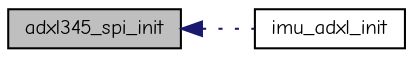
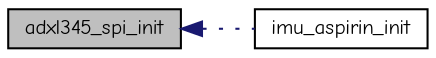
(330, 29) -> (341, 29)
